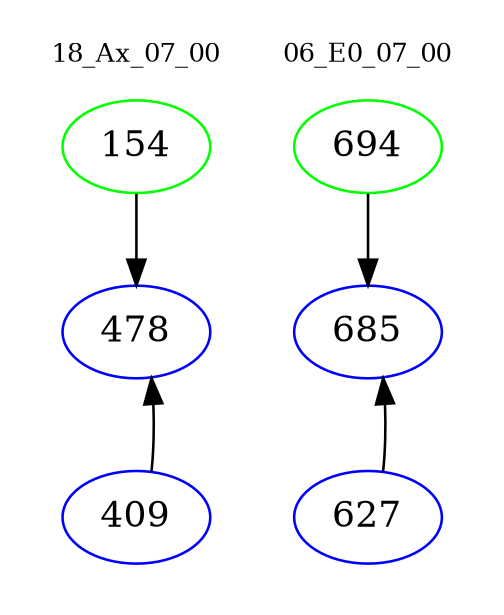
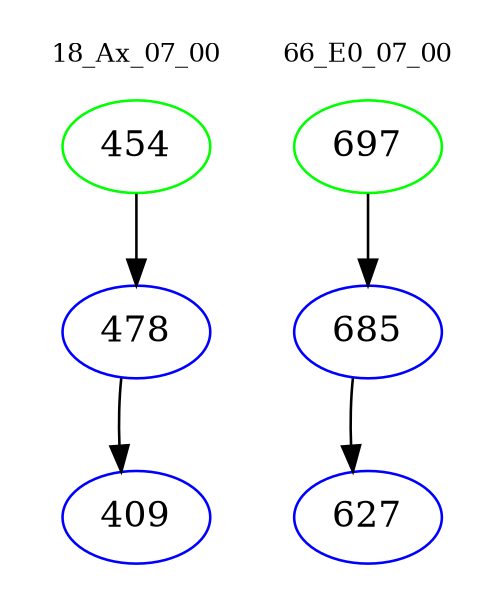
(368, 55) -> (368, 55)
(136, 147) -> (136, 147)
(368, 147) -> (368, 147)
(154, 438) -> (119, 412)
(385, 438) -> (351, 412)
